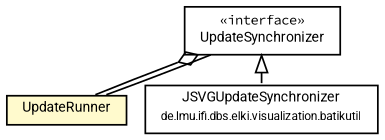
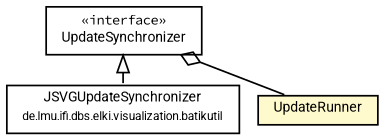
(159, 75) -> none
